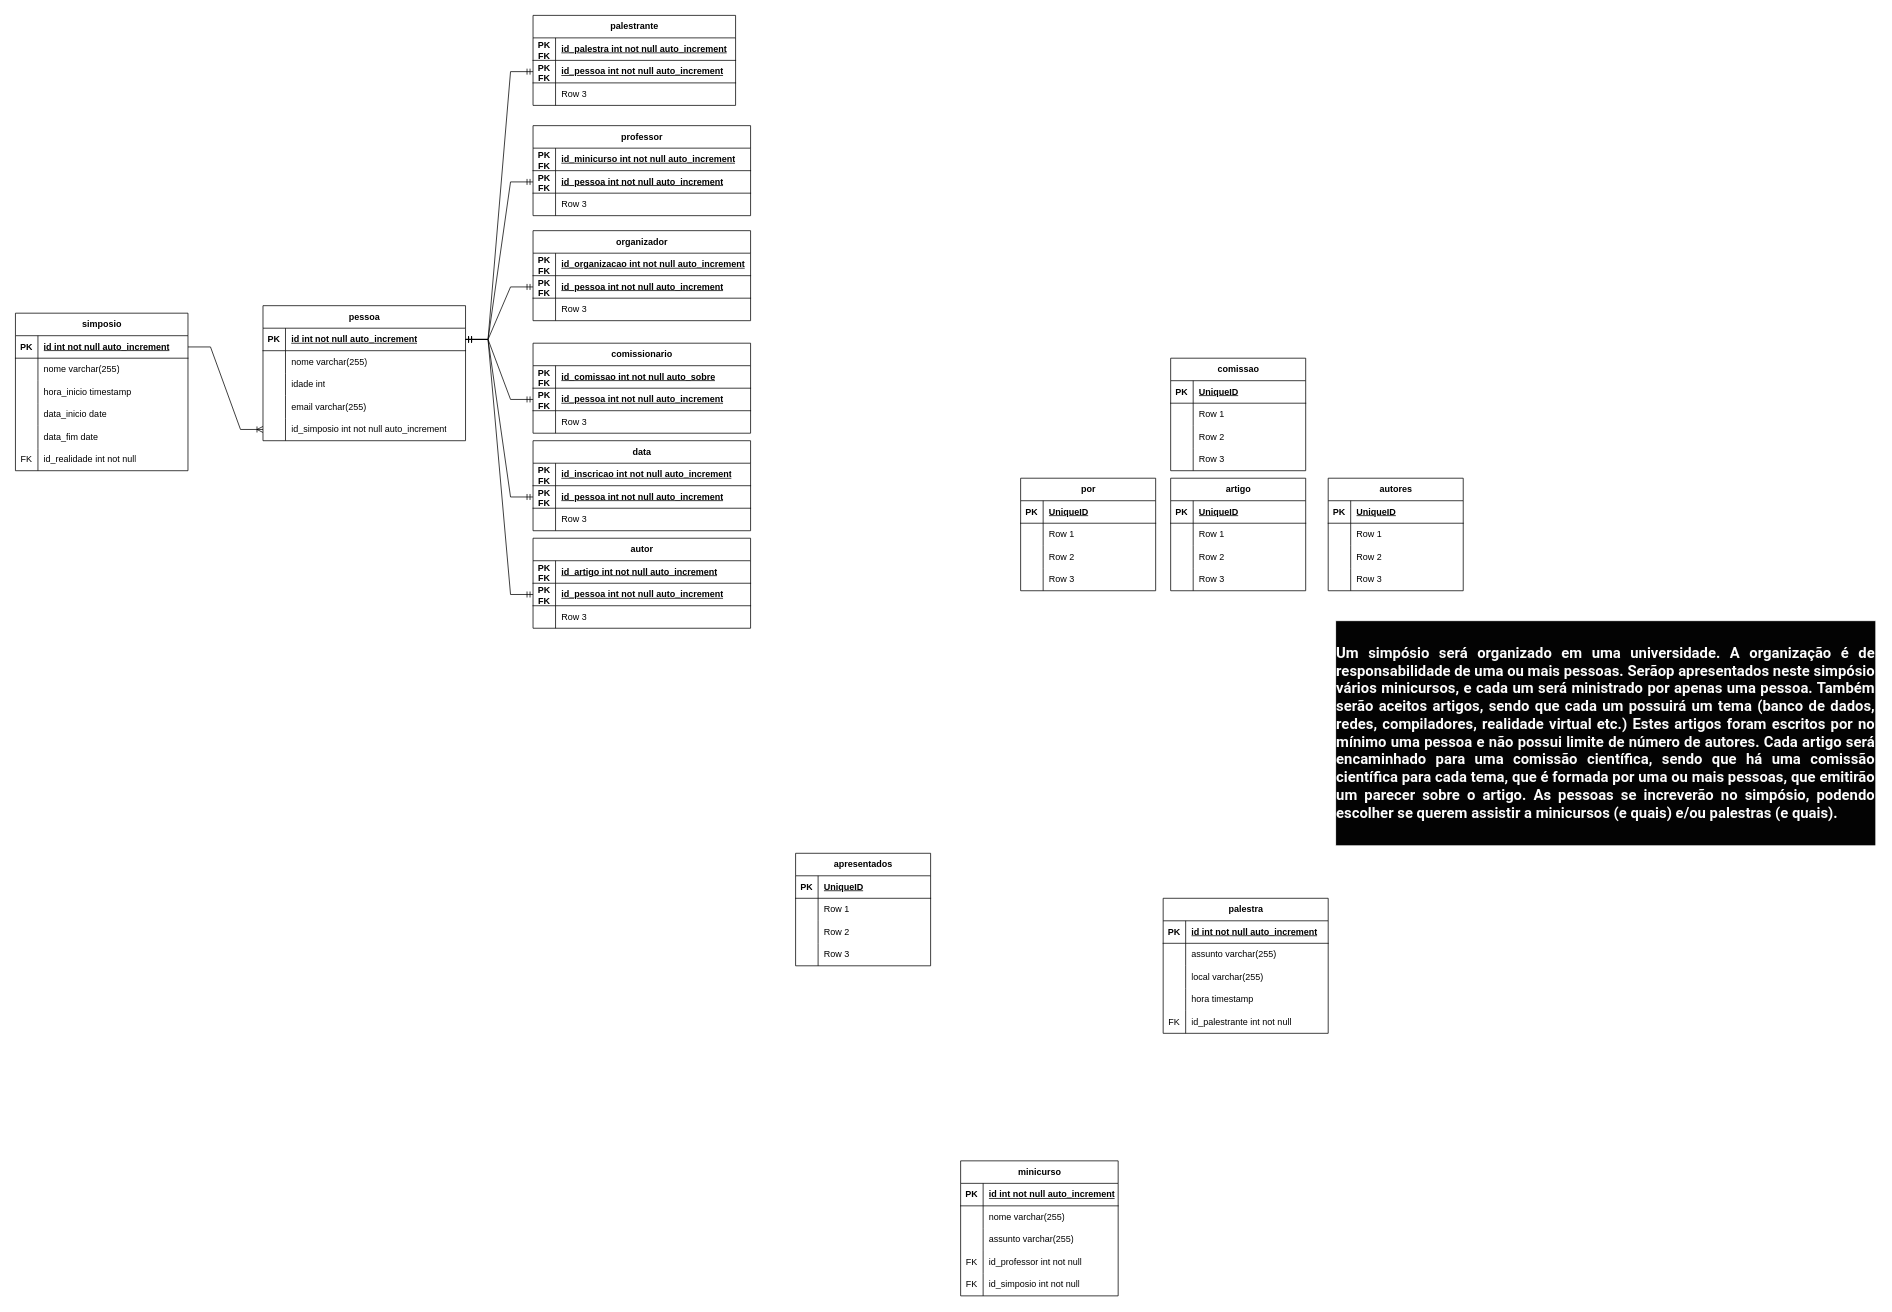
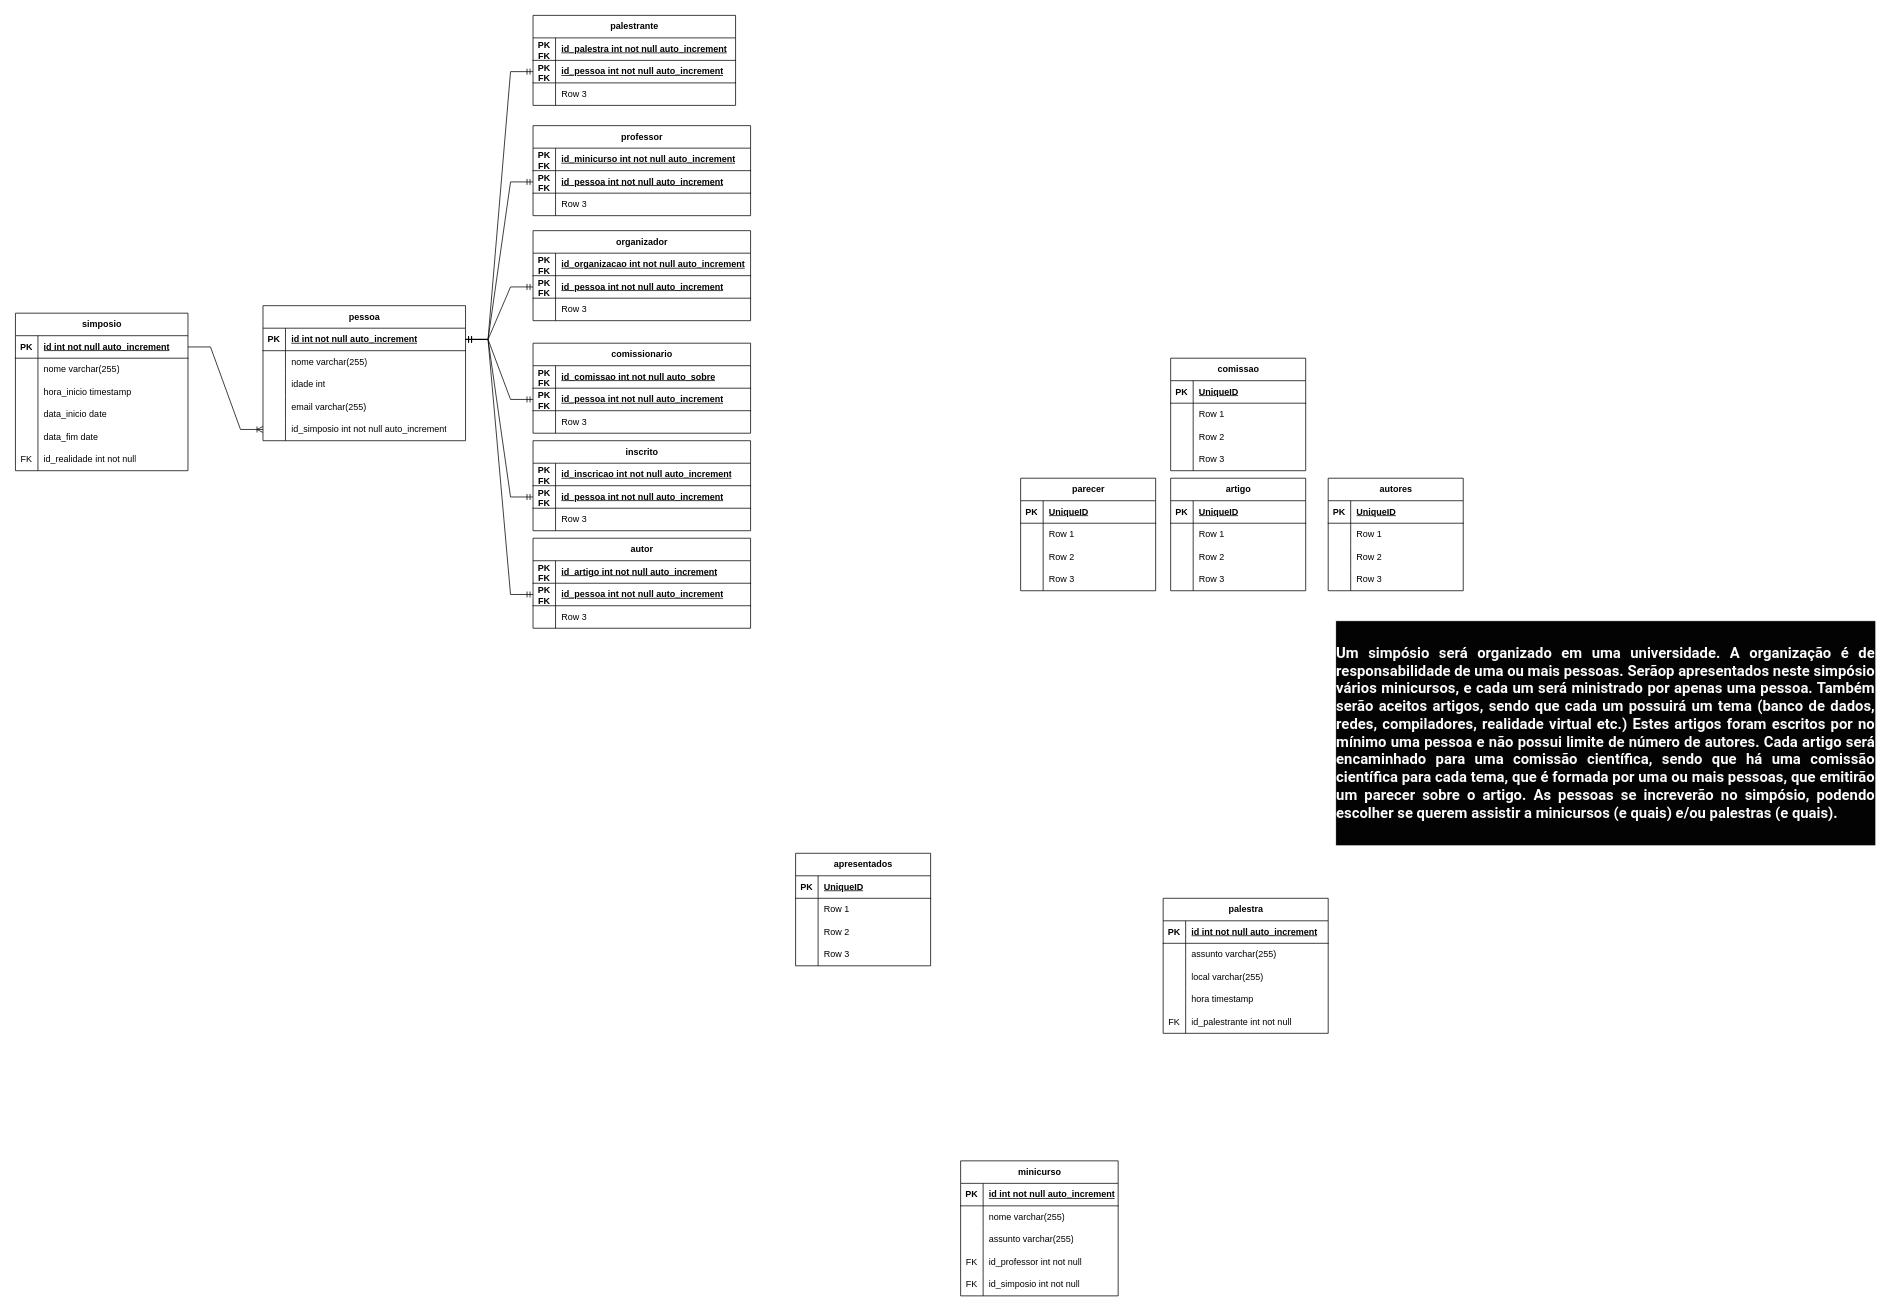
(642, 452) -> (642, 452)
(1088, 489) -> (1088, 489)
